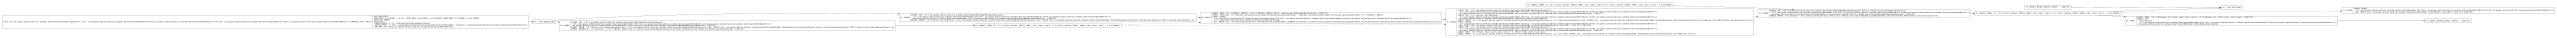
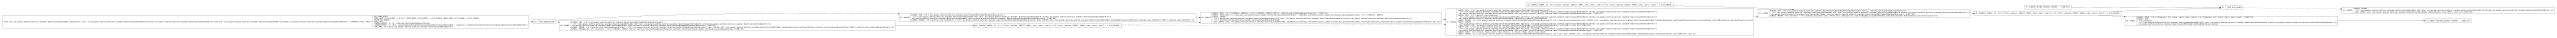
(2231, 12) -> (2291, 8)
